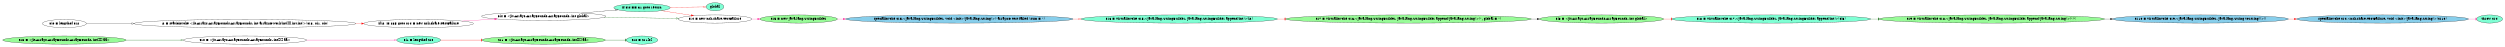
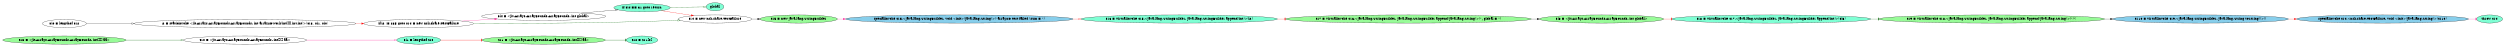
(687, 7) -> (687, 7)
(640, 18) -> (576, 23)
(755, 19) -> (755, 19)
